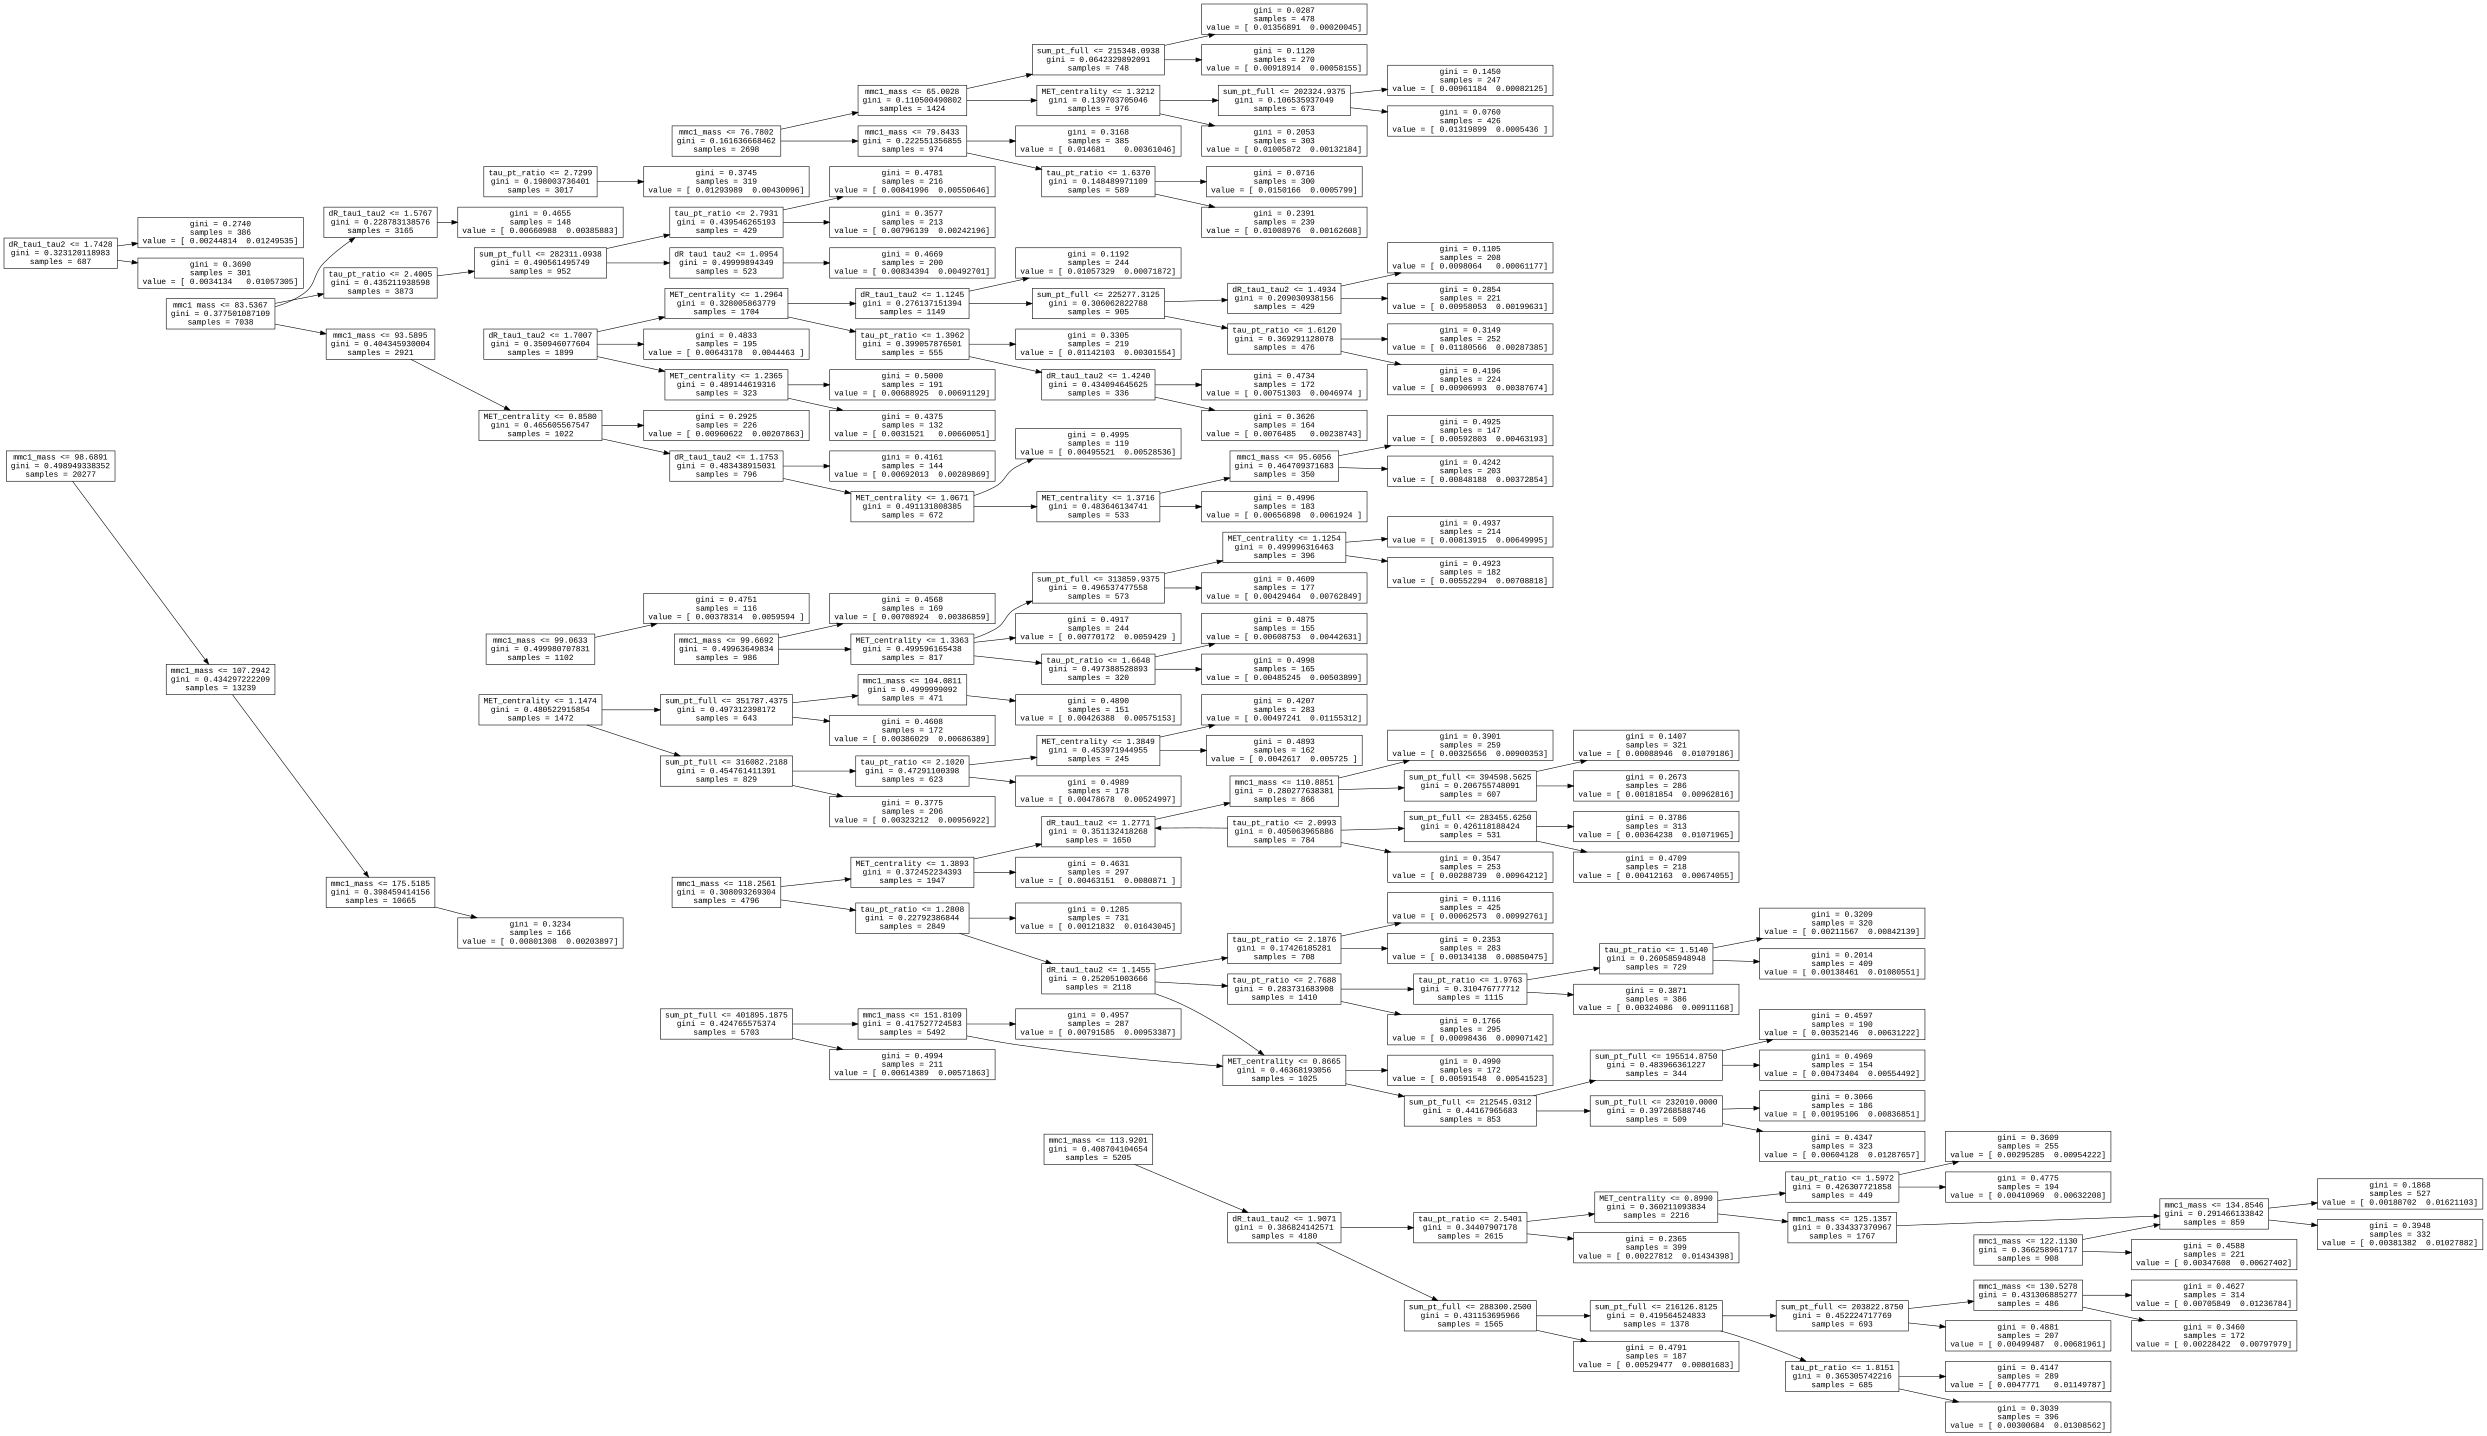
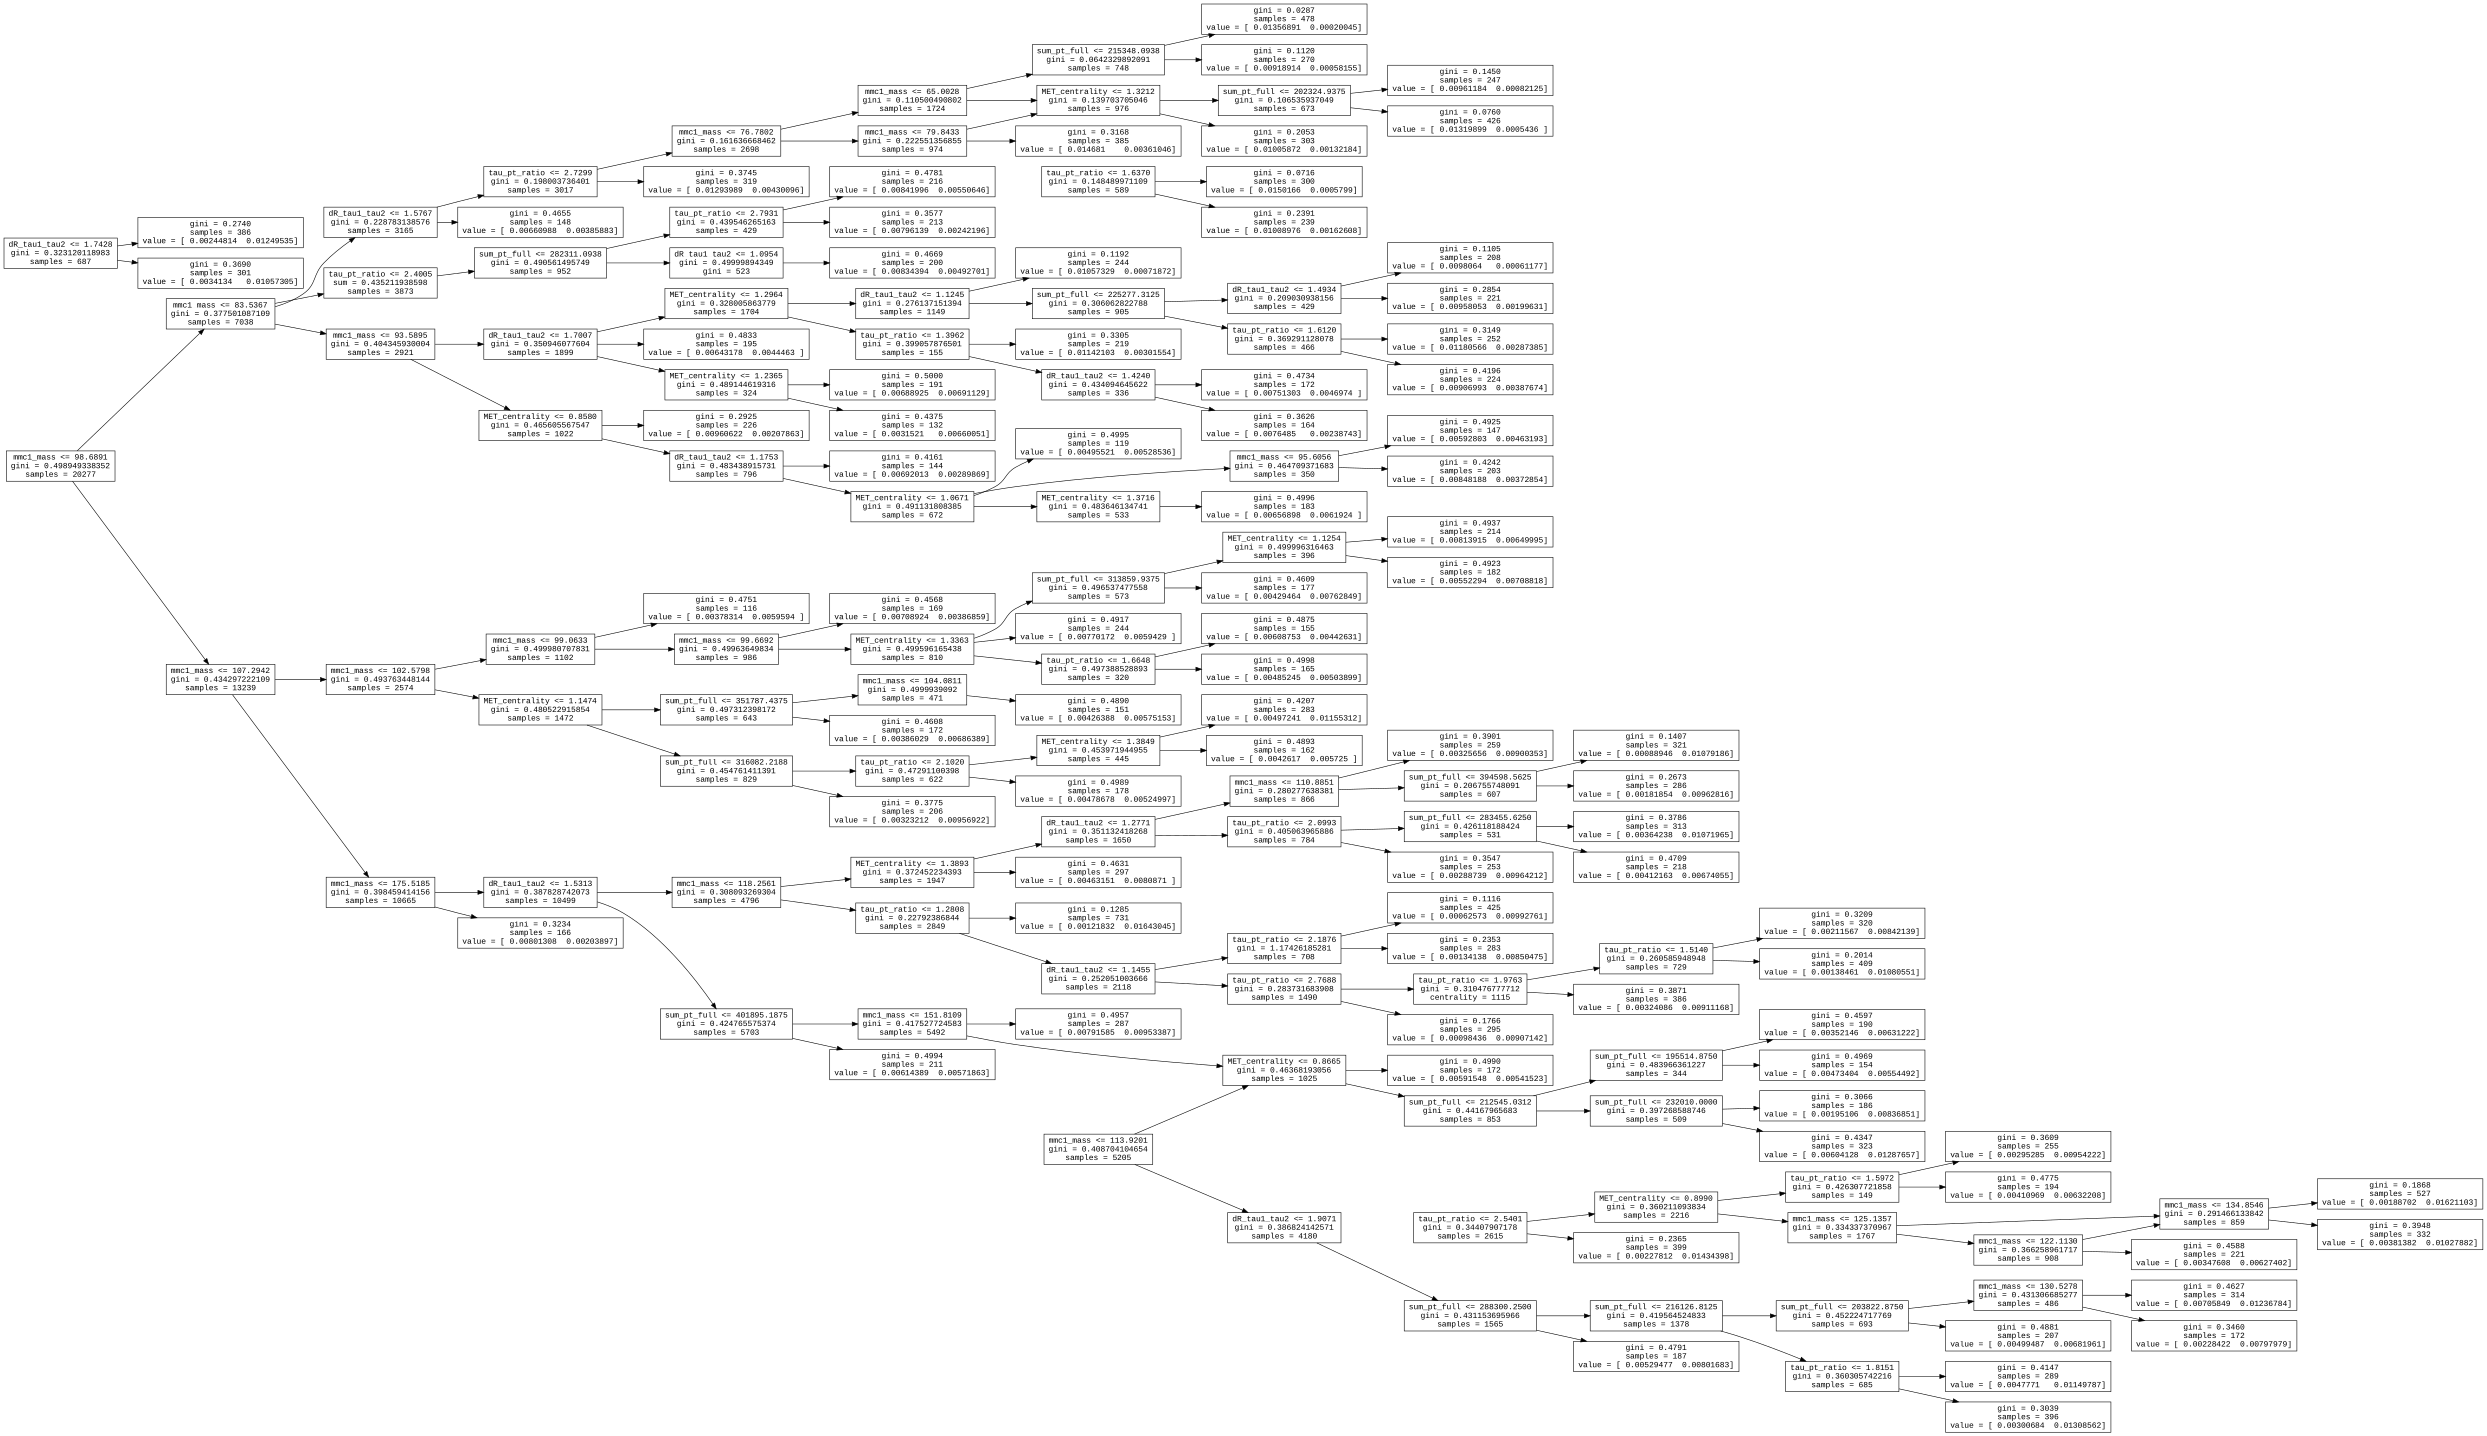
(912, 100) -> (912, 100)
(1002, 161) -> (999, 122)
none -> (632, 162)
none -> (457, 202)
(726, 222) -> (726, 222)
(726, 263) -> (726, 263)
(381, 283) -> (381, 283)
(1284, 339) -> (1284, 339)
none -> (456, 344)
(912, 344) -> (912, 344)
(726, 385) -> (726, 385)
(1098, 385) -> (1098, 385)
none -> (138, 392)
(726, 466) -> (726, 466)
(1192, 486) -> (1099, 477)
none -> (632, 649)
(912, 649) -> (912, 649)
(221, 680) -> (221, 680)
none -> (381, 680)
(912, 690) -> (912, 690)
(1098, 750) -> (1098, 750)
(912, 771) -> (912, 771)
(1194, 828) -> (1189, 836)
none -> (540, 892)
(1284, 948) -> (1284, 948)
(1284, 989) -> (1284, 989)
(1470, 989) -> (1470, 989)
(1209, 1019) -> (1189, 1111)
(1842, 1187) -> (1842, 1187)
(1375, 1228) -> none
none -> (1932, 1239)
(2028, 1295) -> (2028, 1295)
(1842, 1376) -> (1842, 1376)
